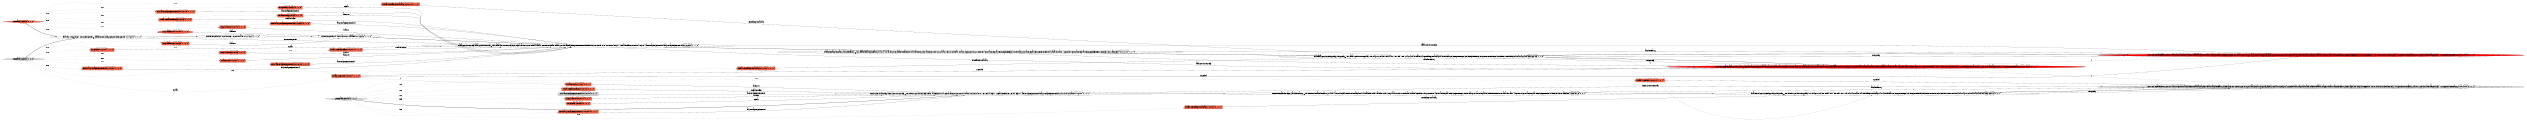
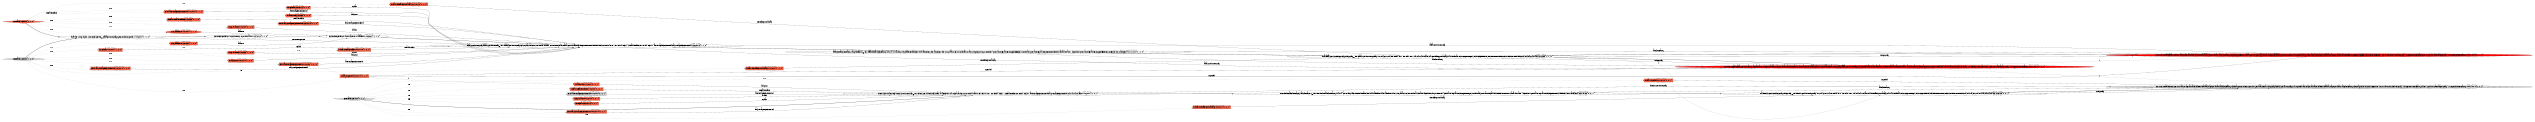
(47, 13) -> (52, 13)
(175, 90) -> (184, 91)
